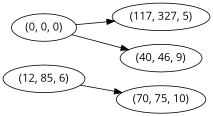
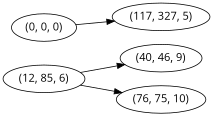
(97, 41) -> (99, 69)
(161, 99) -> (161, 99)
